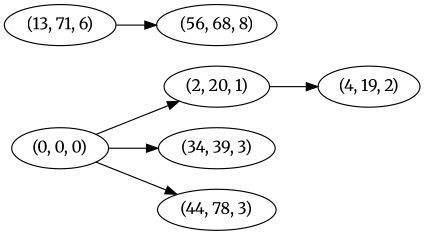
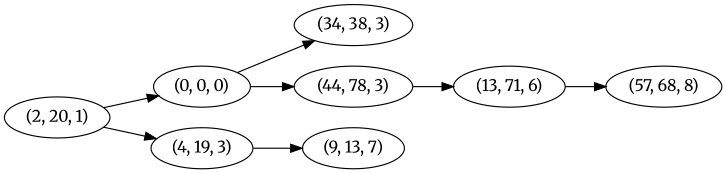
(217, 25) -> (664, 87)
(369, 87) -> (202, 148)
none -> (428, 87)
(132, 120) -> (126, 103)
(217, 148) -> (353, 25)
none -> (353, 148)
